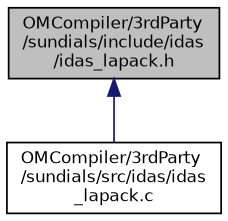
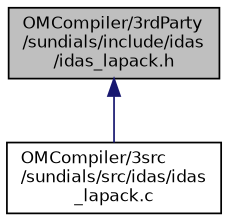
(114, 178) -> (114, 178)
